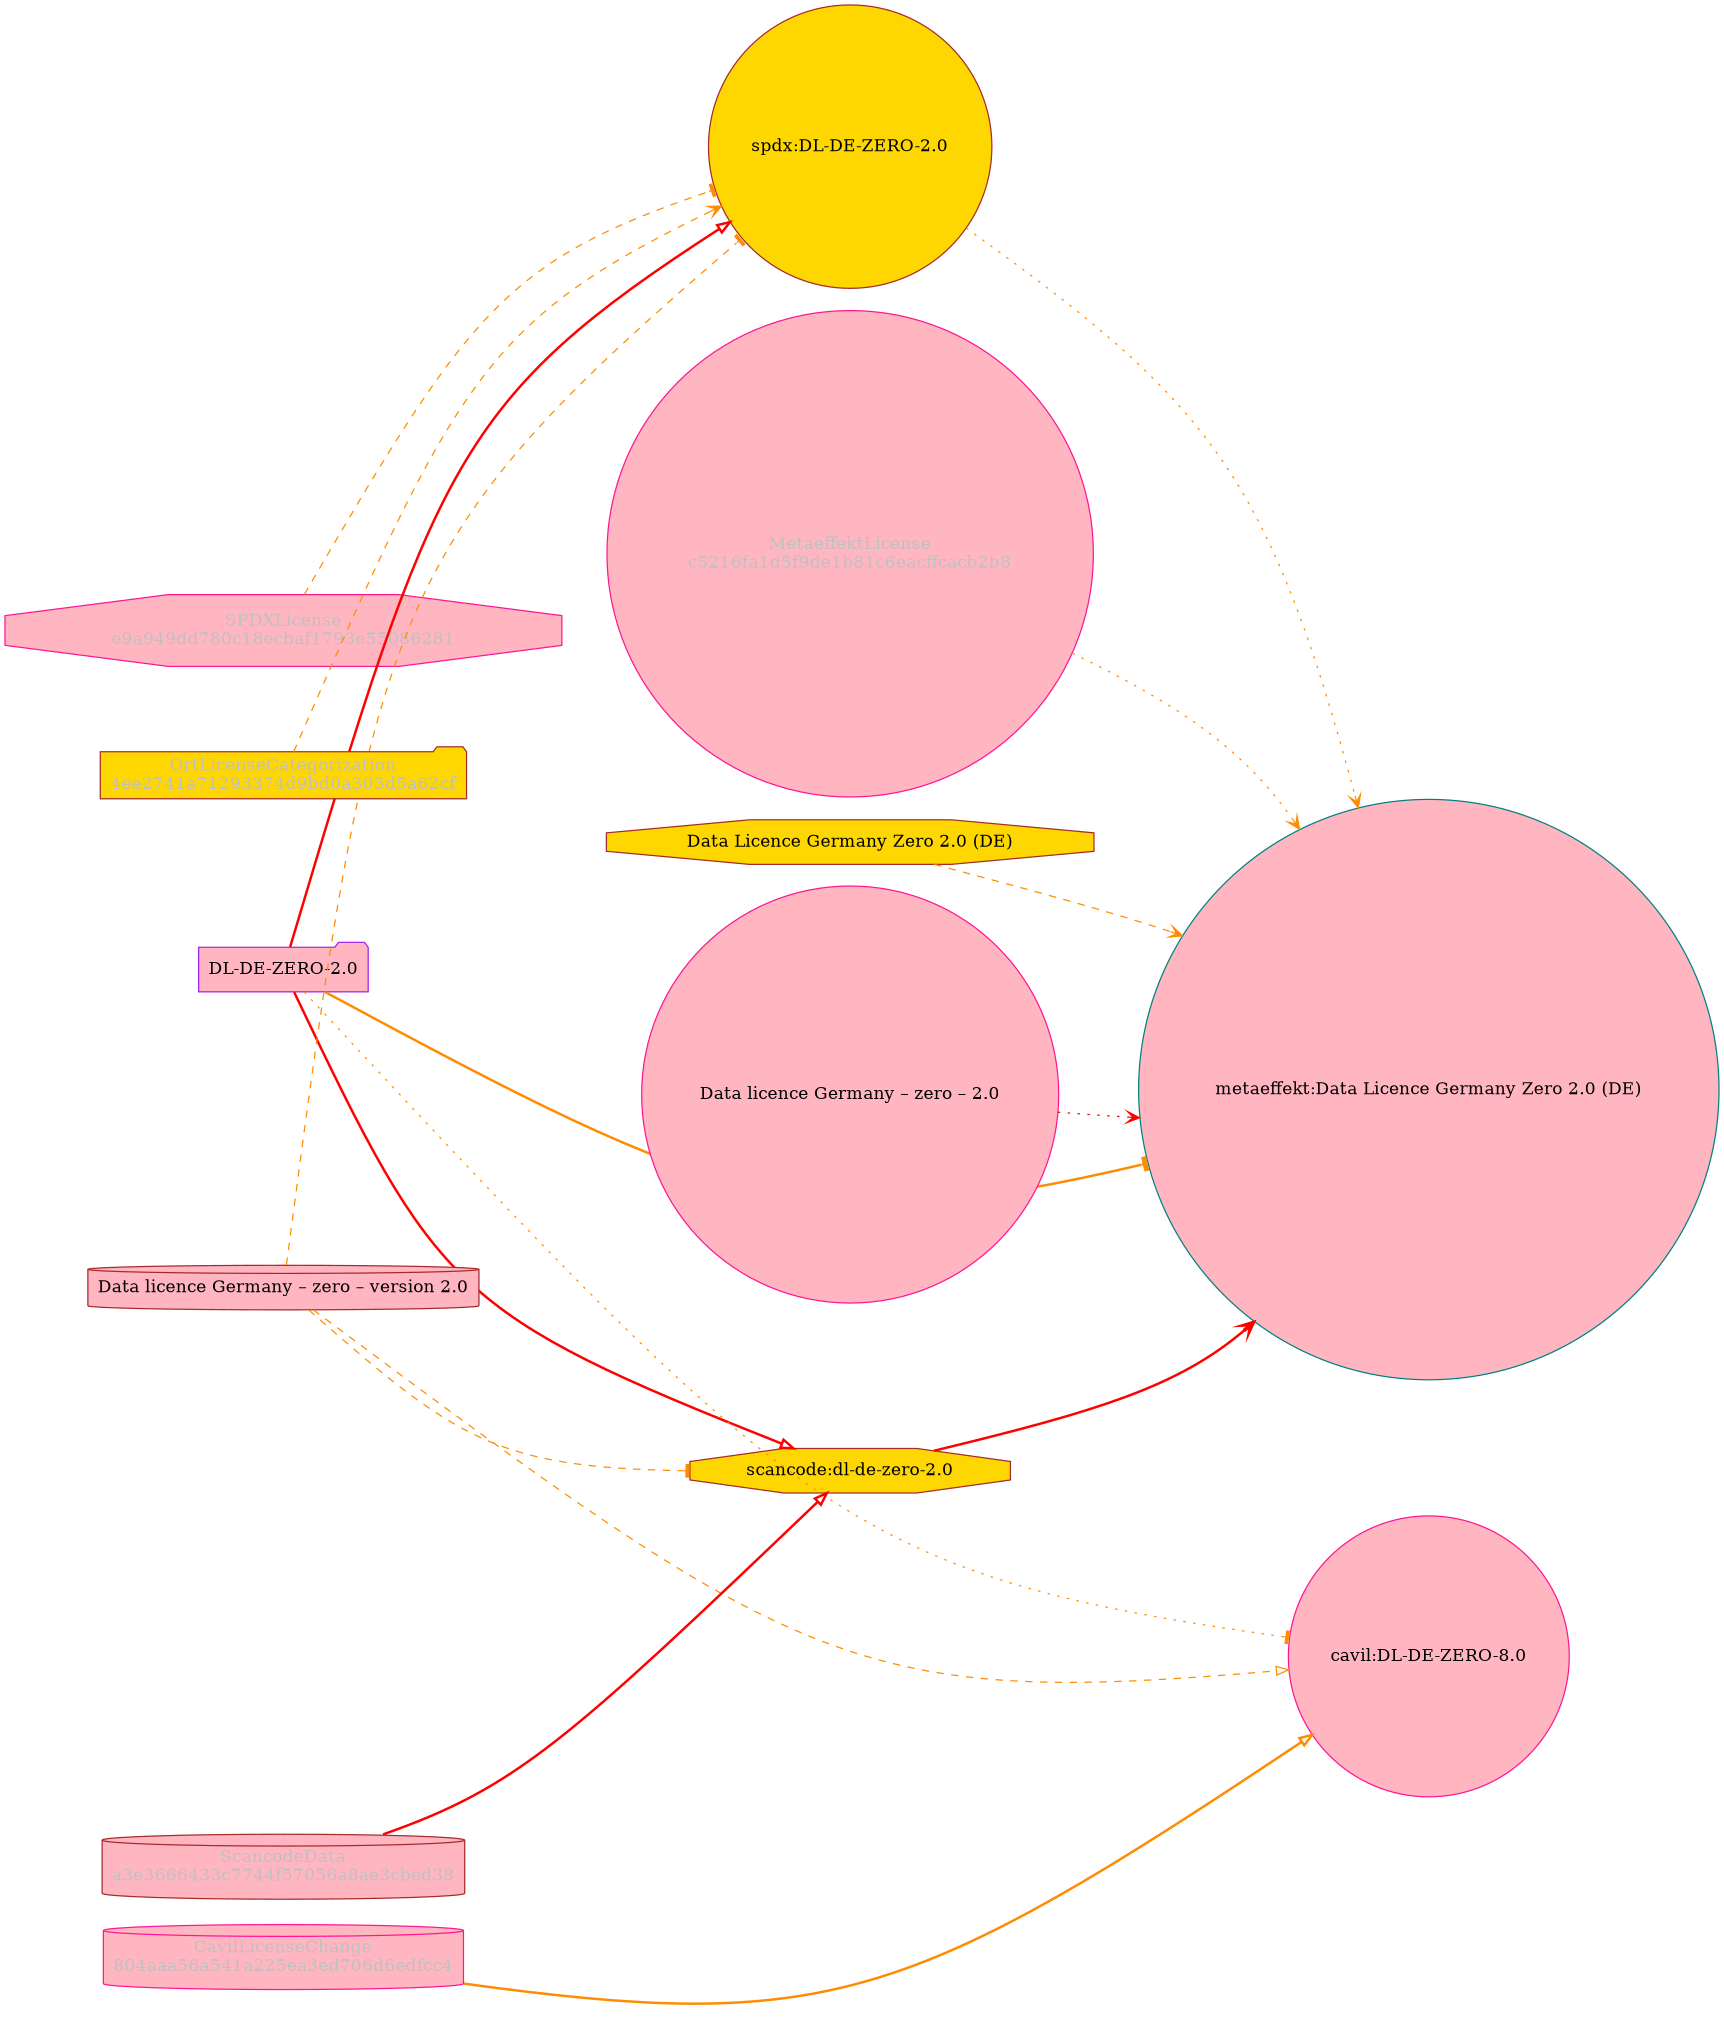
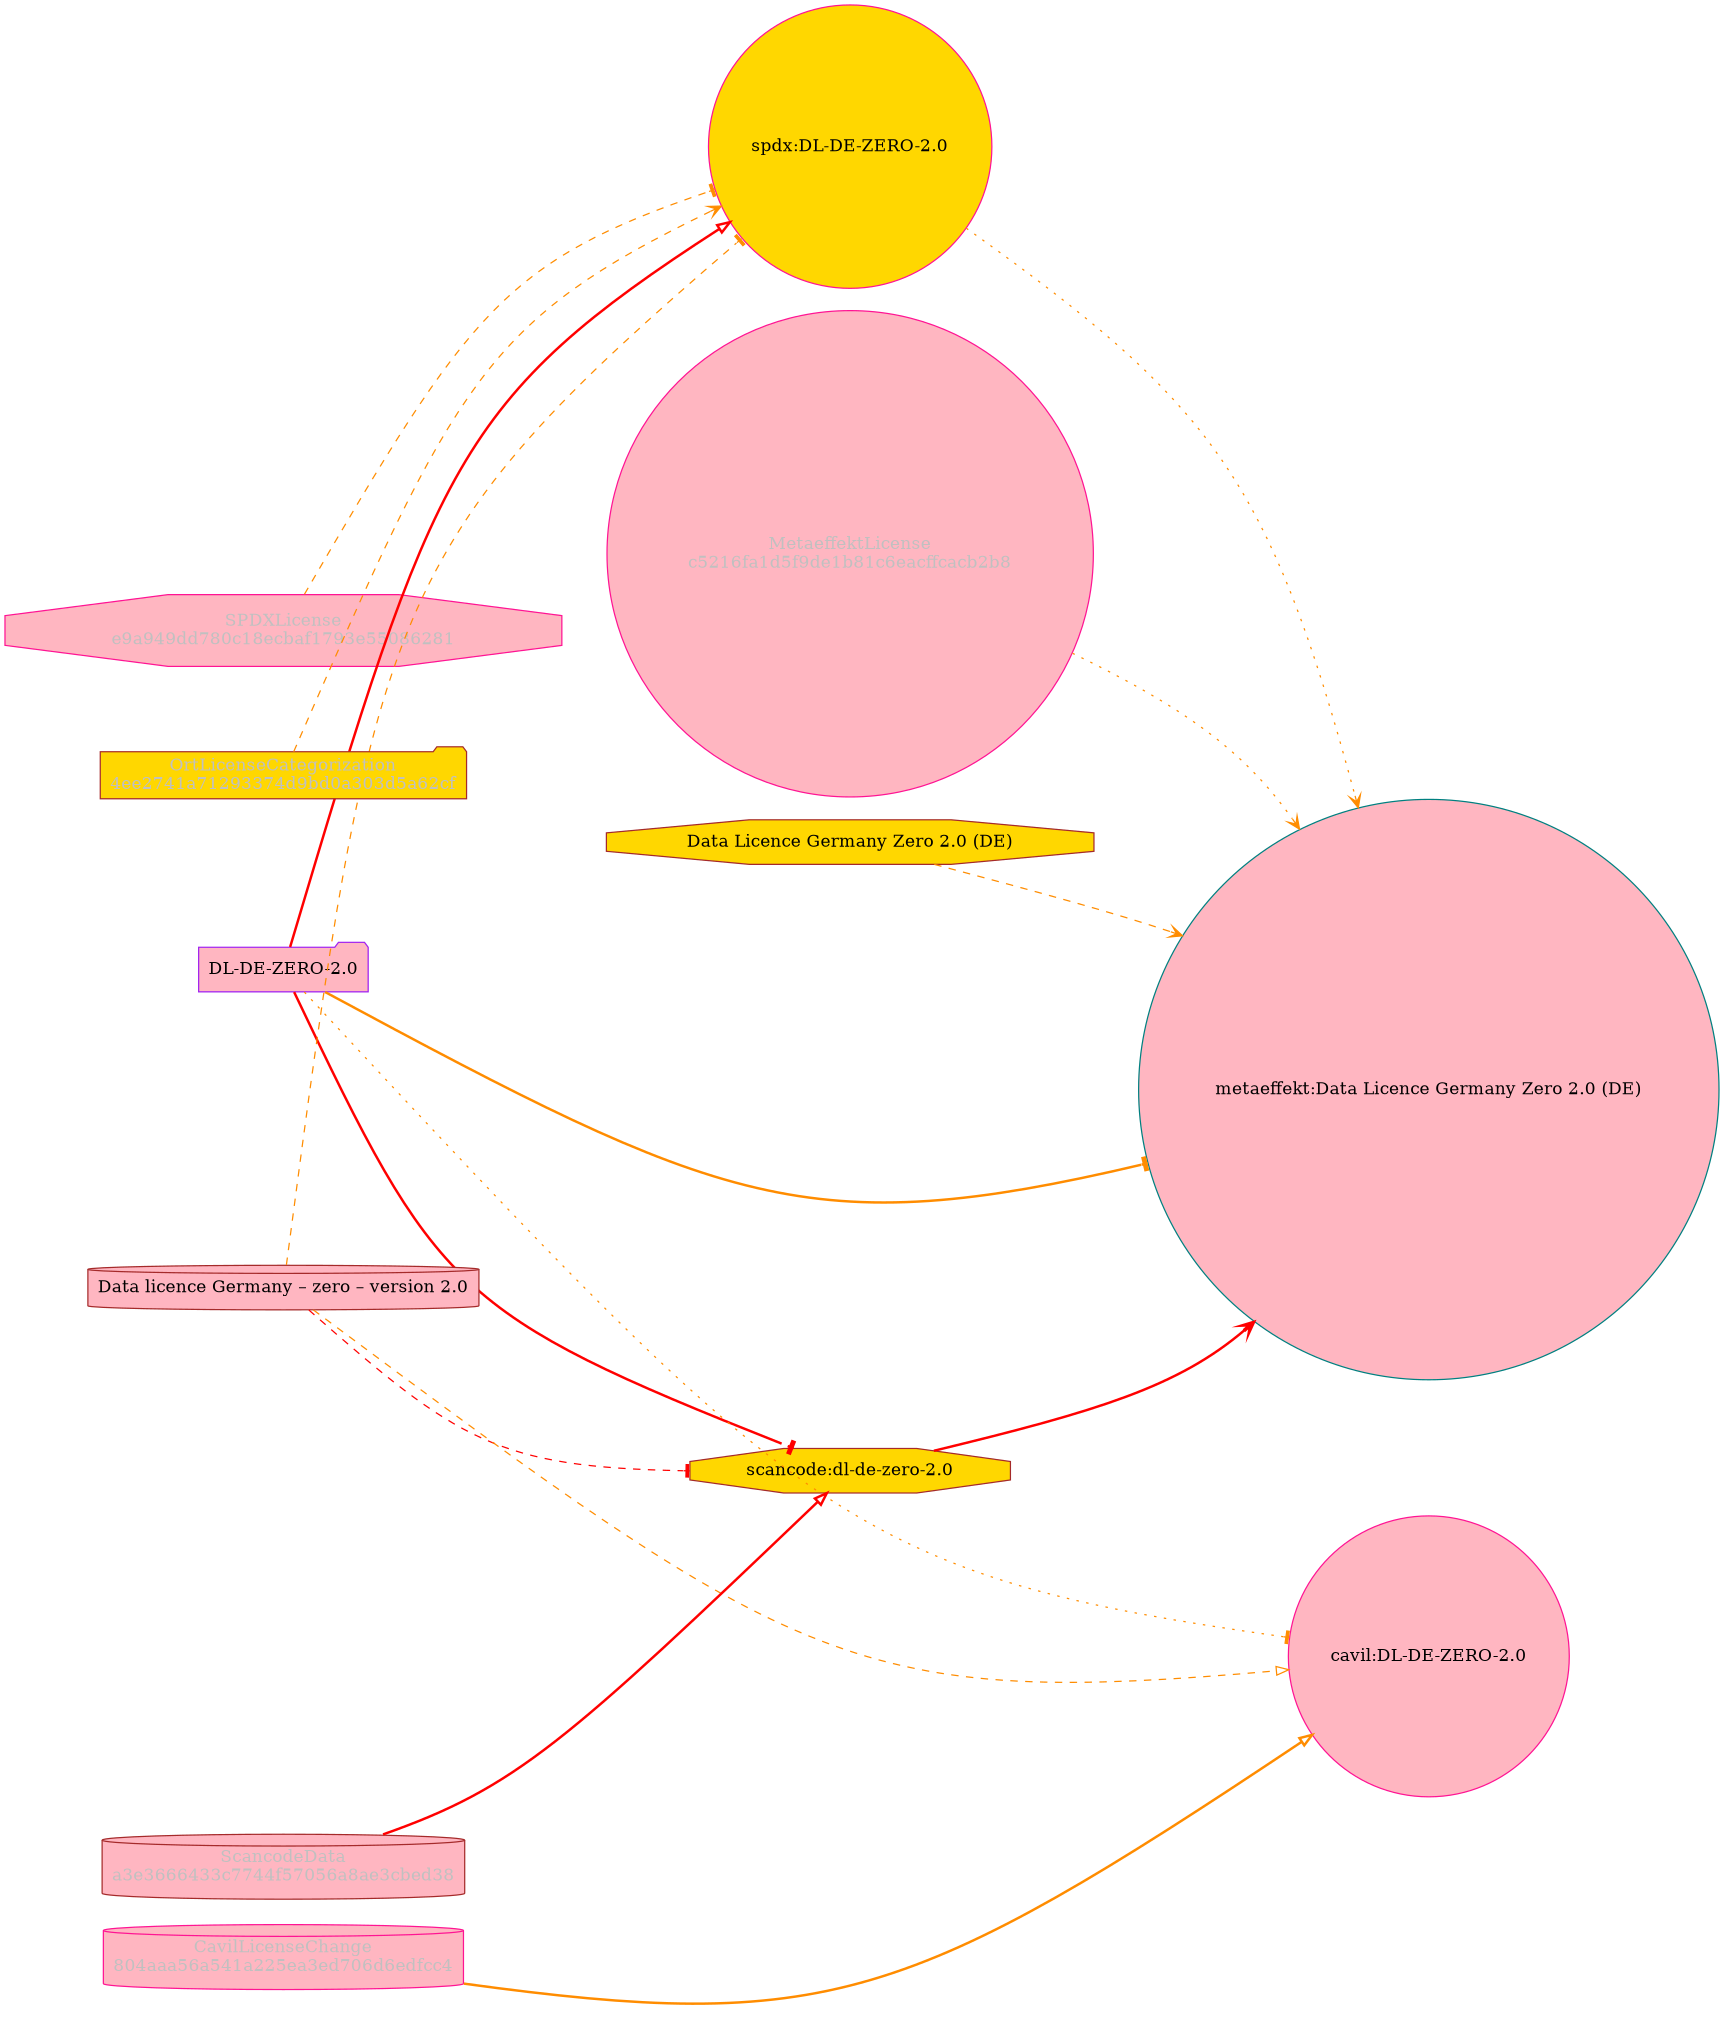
(850, 147) -> (850, 147)
(850, 1095) -> none
(474, 1286) -> (474, 1286)
(449, 1421) -> (449, 1421)
(1429, 1656) -> (1429, 1656)
